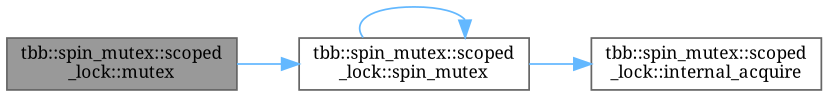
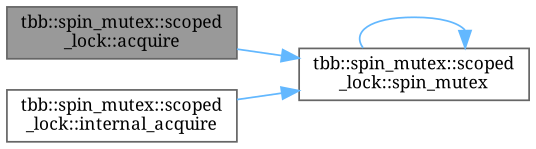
(122, 64) -> (122, 33)
(551, 64) -> (259, 96)
